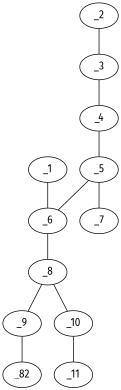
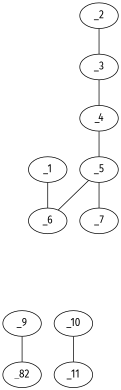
(48, 272) -> none
